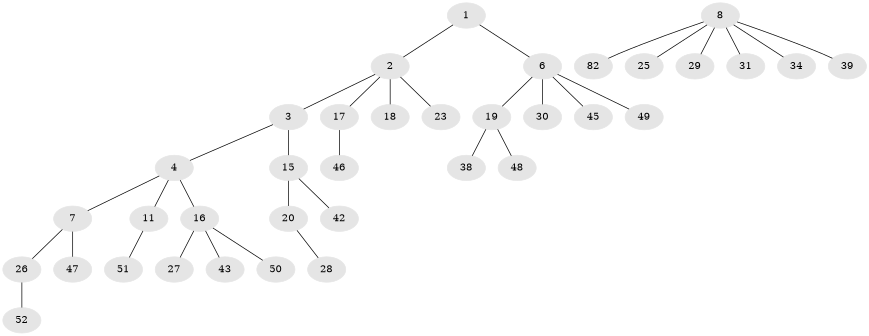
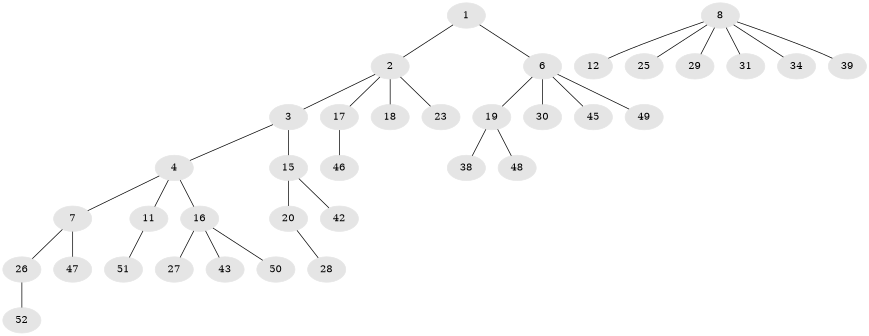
(593, 66) -> (593, 66)
